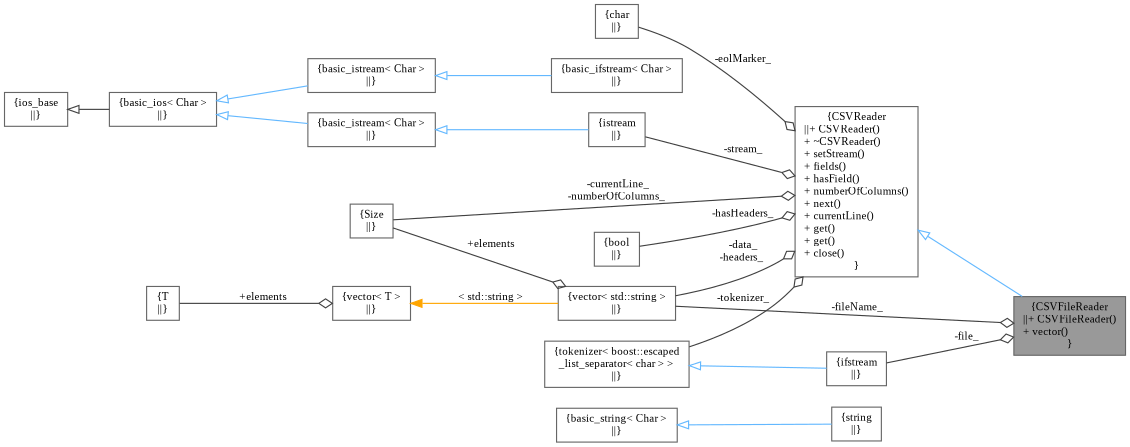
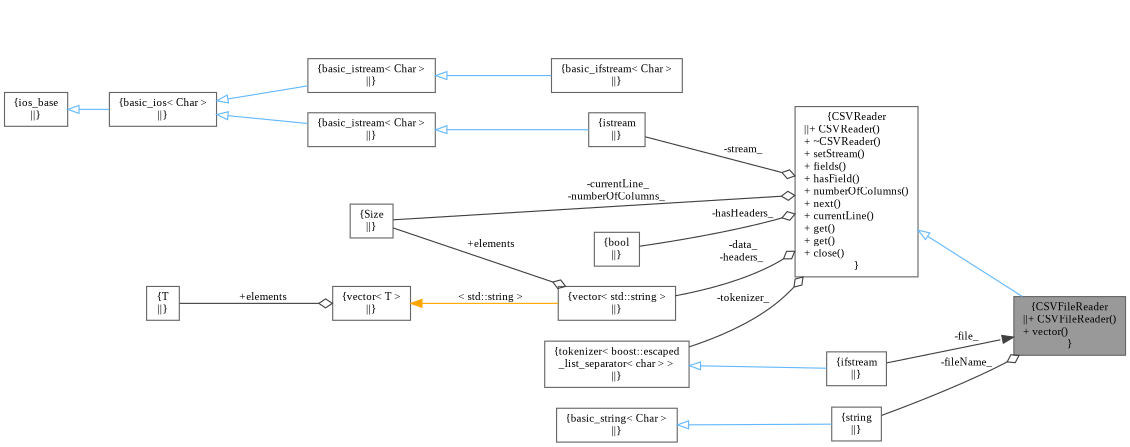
(617, 21) -> none
(94, 109) -> (94, 109)
(838, 314) -> (945, 390)
(943, 351) -> (943, 351)
